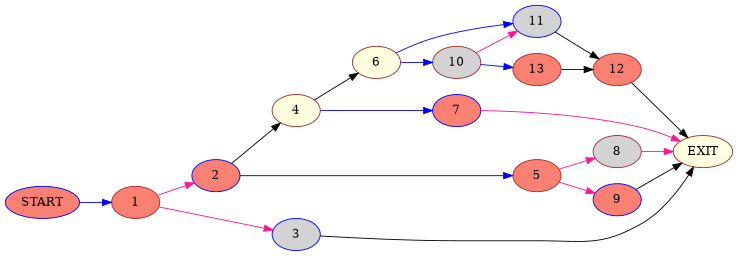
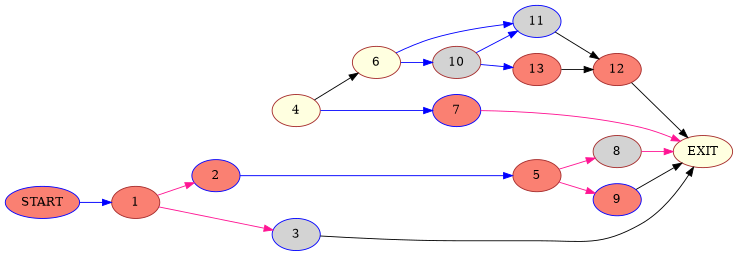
(493, 44) -> (493, 44)
(252, 146) -> none
